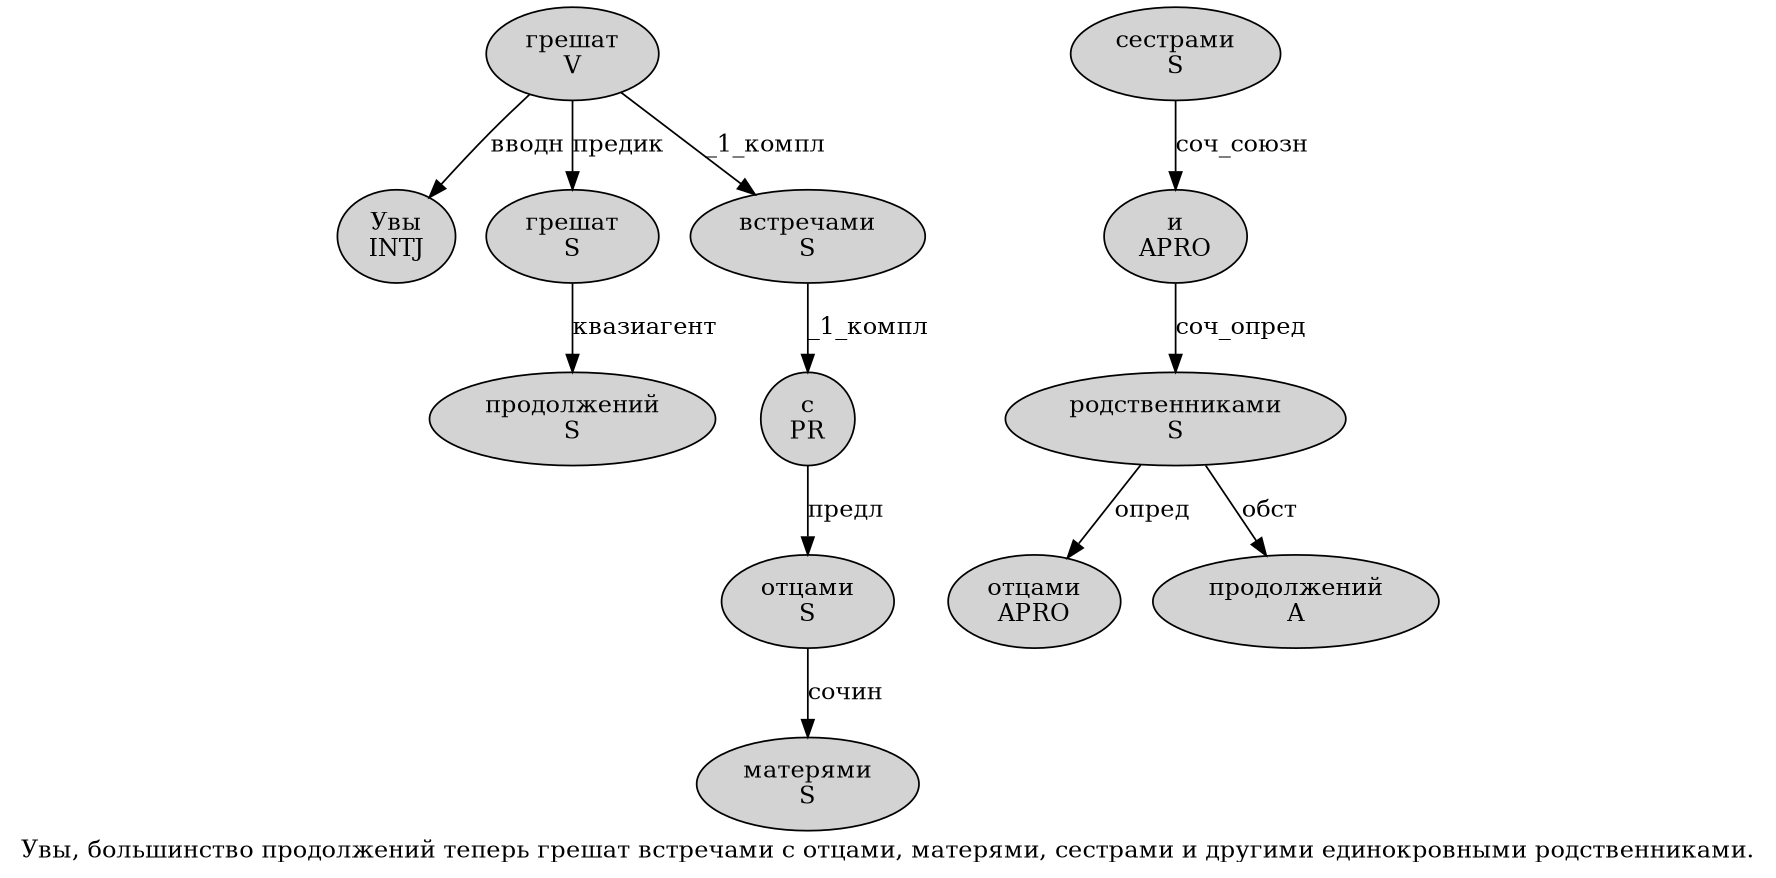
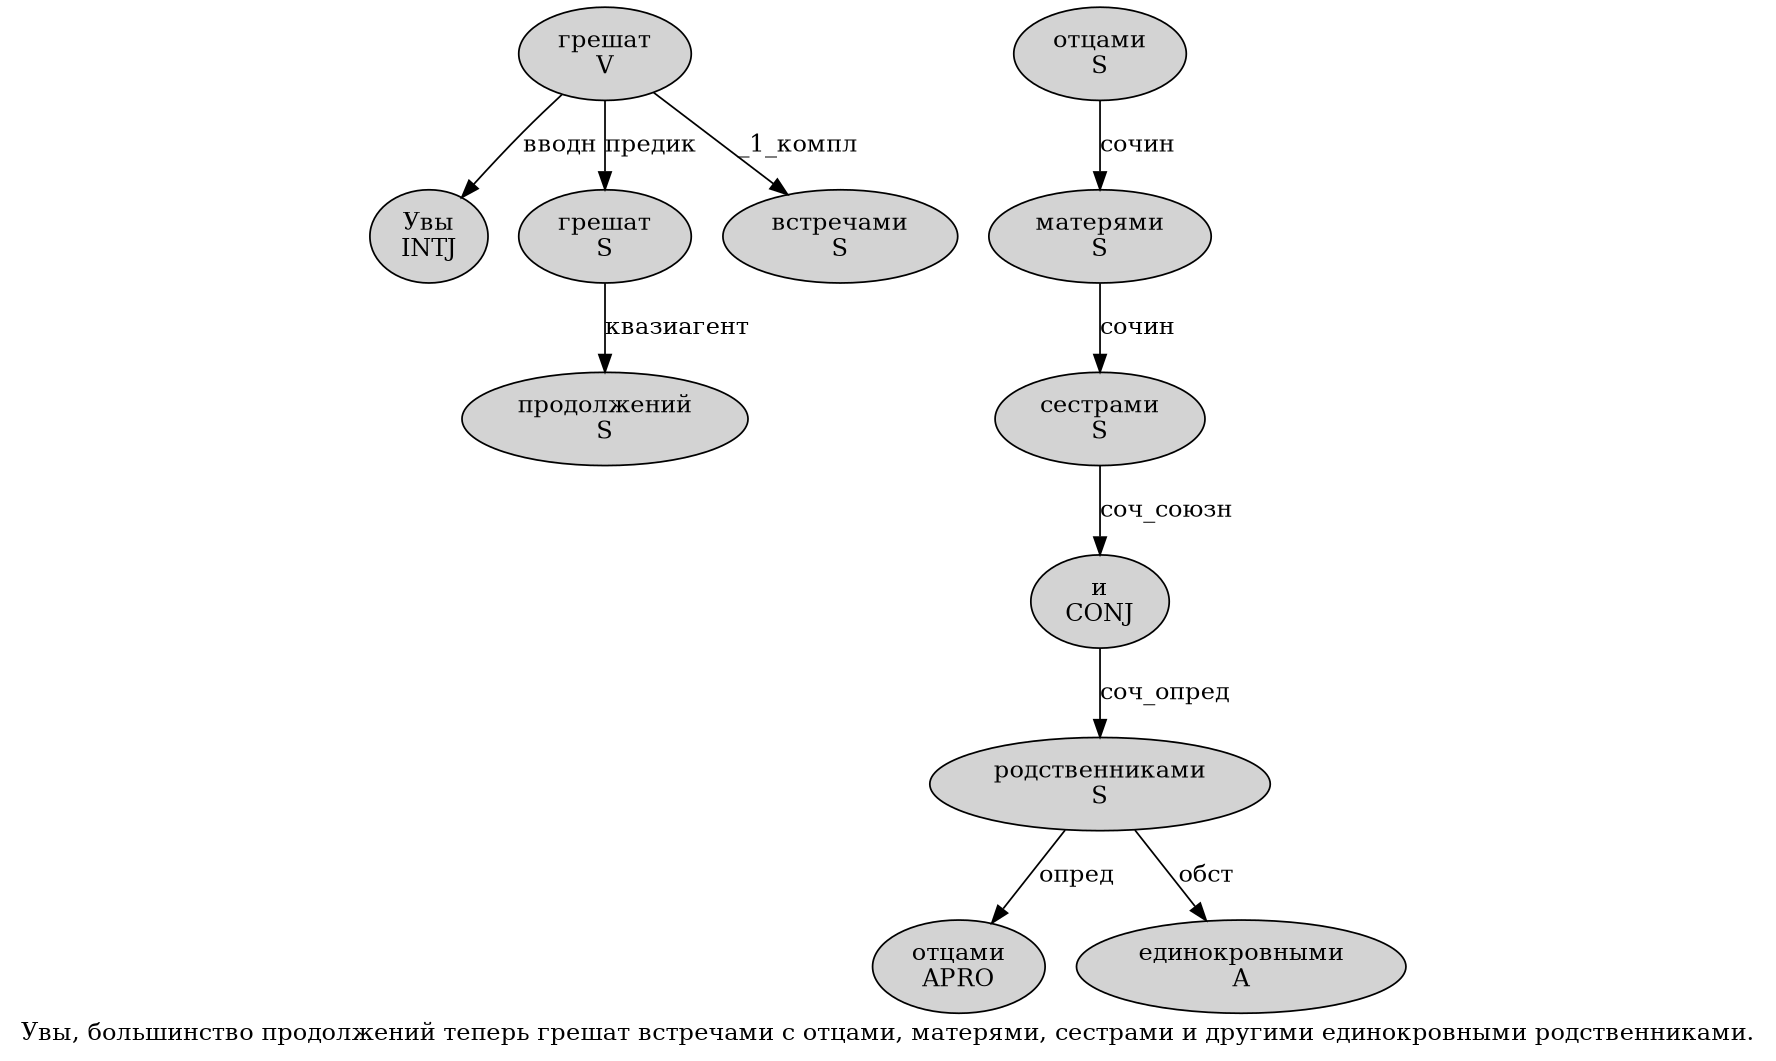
(1176, 236) -> (1100, 602)
none -> (1100, 319)
(808, 419) -> none
(1296, 602) -> (1241, 967)
